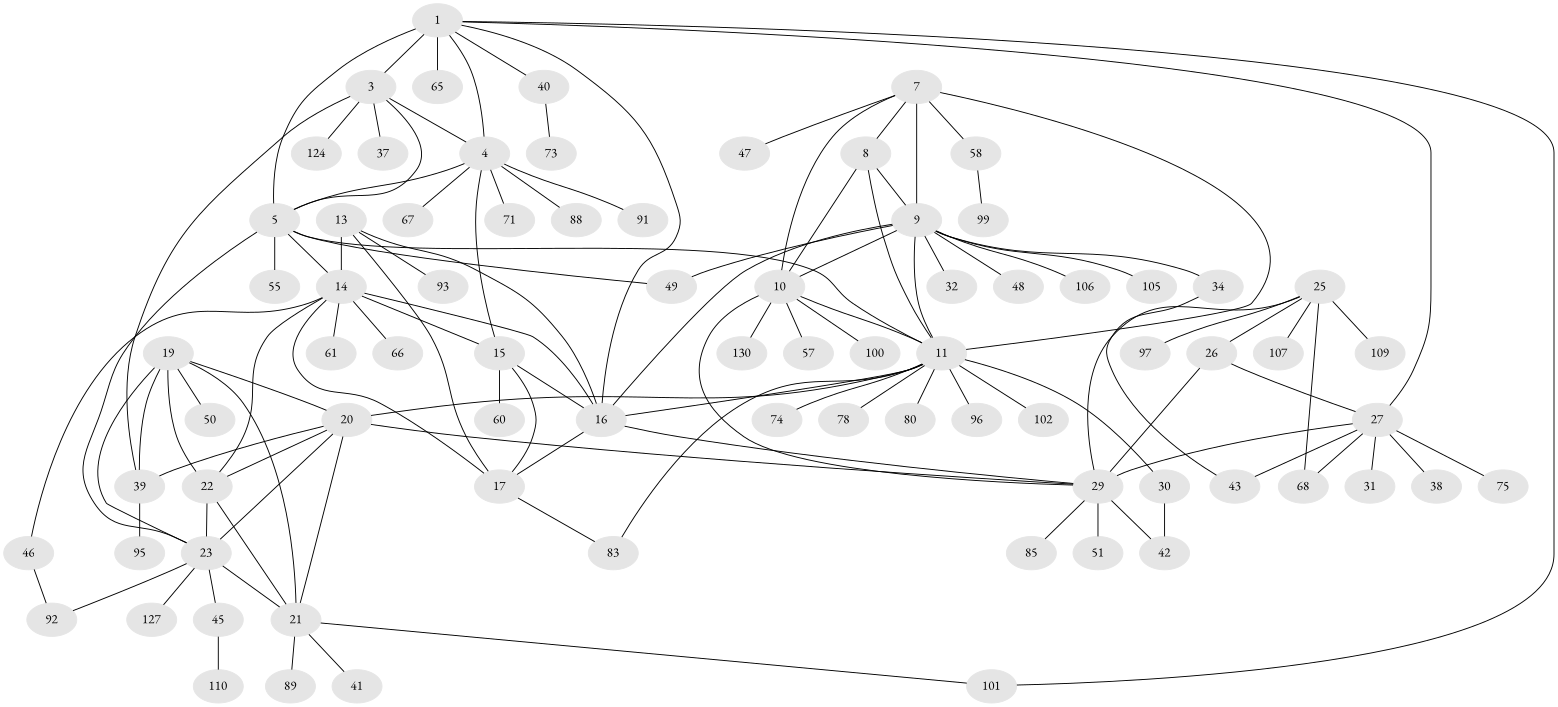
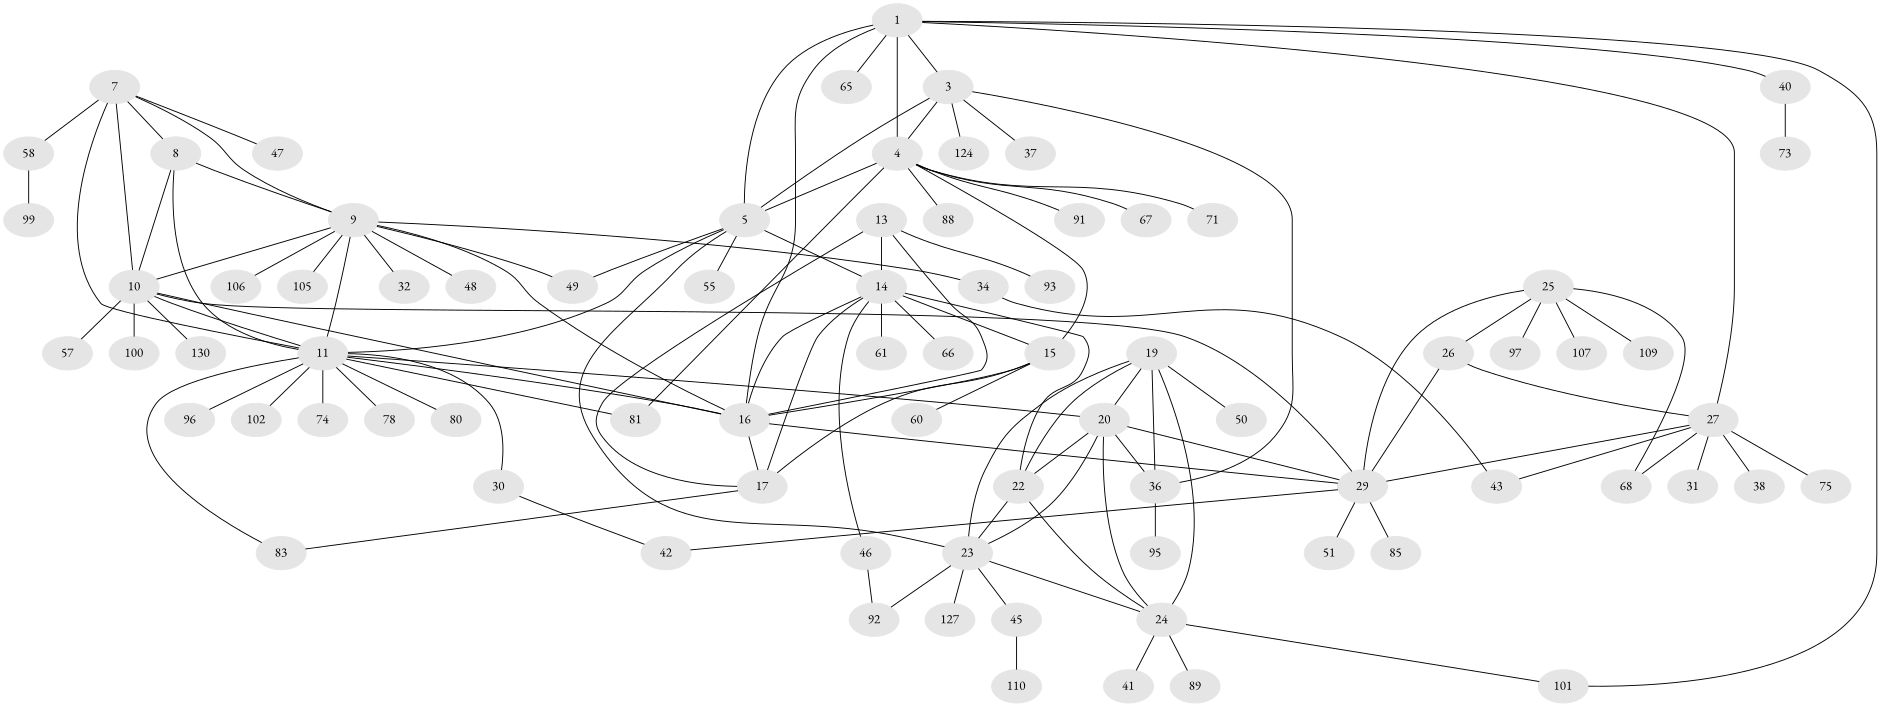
none -> (439, 354)
none -> (635, 420)
(140, 487) -> (1155, 487)
(296, 620) -> (1162, 620)
